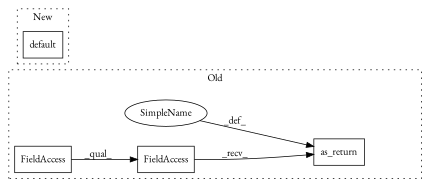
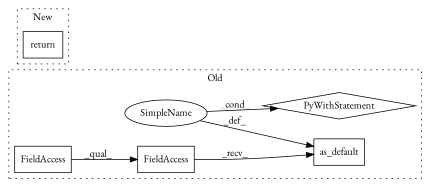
(43, 45) -> (43, 45)
none -> (339, 106)
(339, 152) -> (339, 152)
